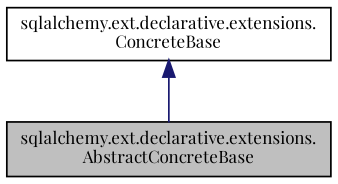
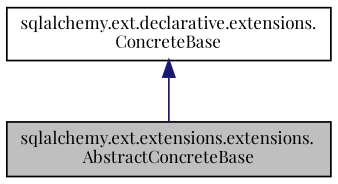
(169, 149) -> (169, 149)
